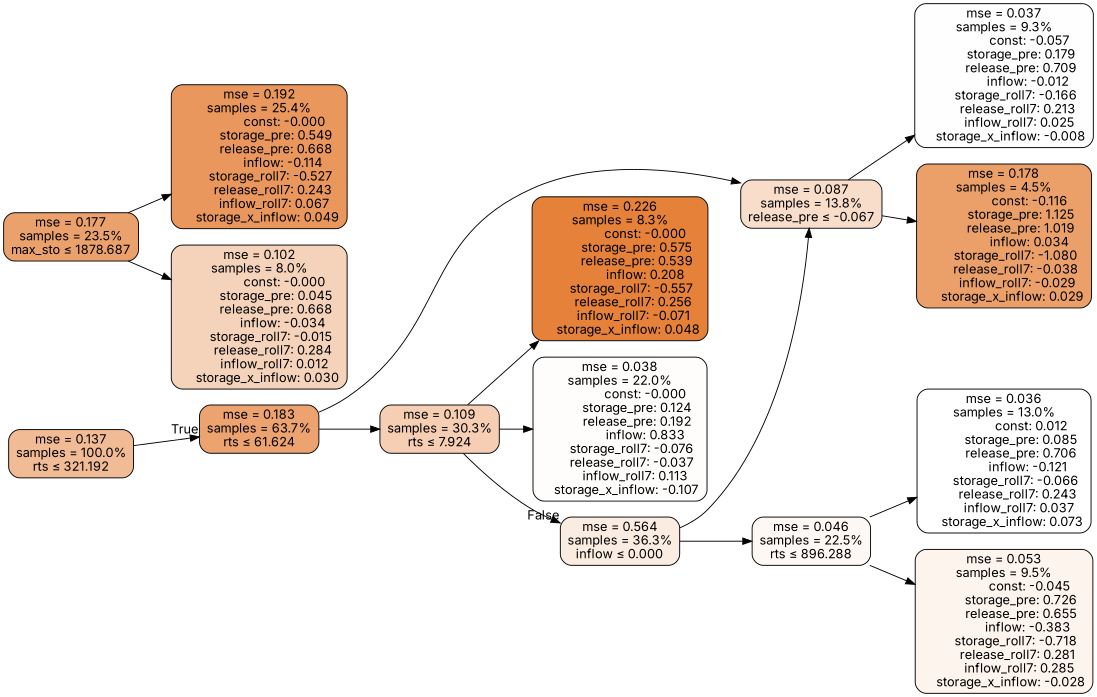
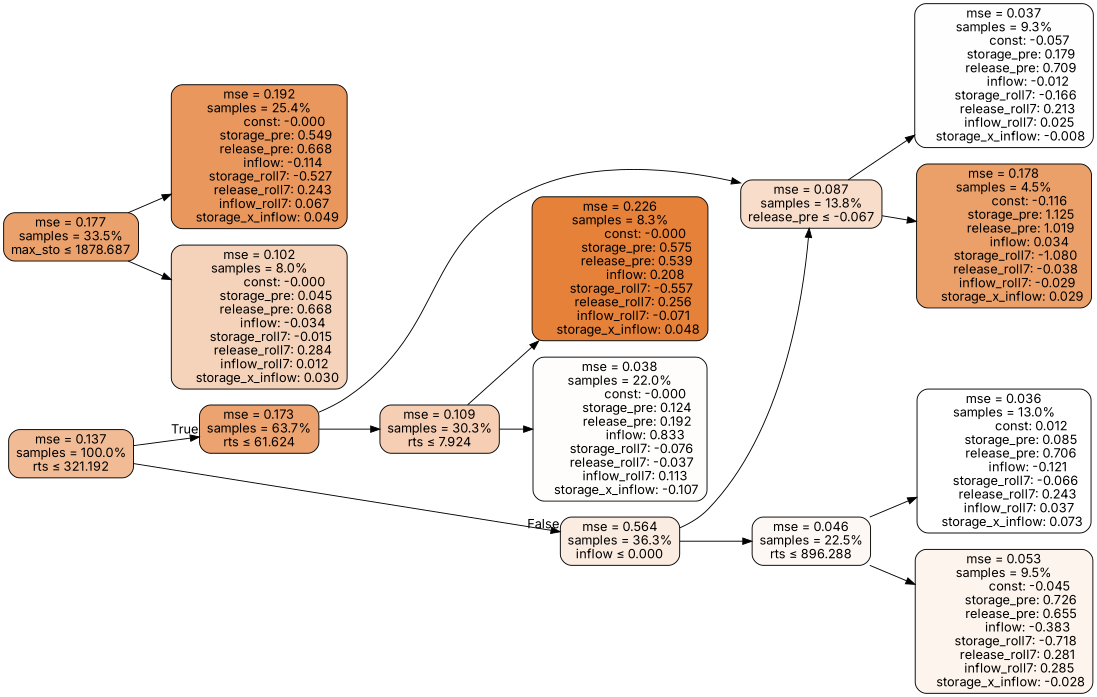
(71, 237) -> (71, 237)
(259, 429) -> (259, 429)
(505, 490) -> (342, 497)
